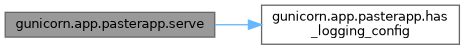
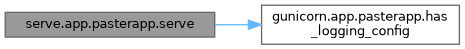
(110, 25) -> (110, 25)
